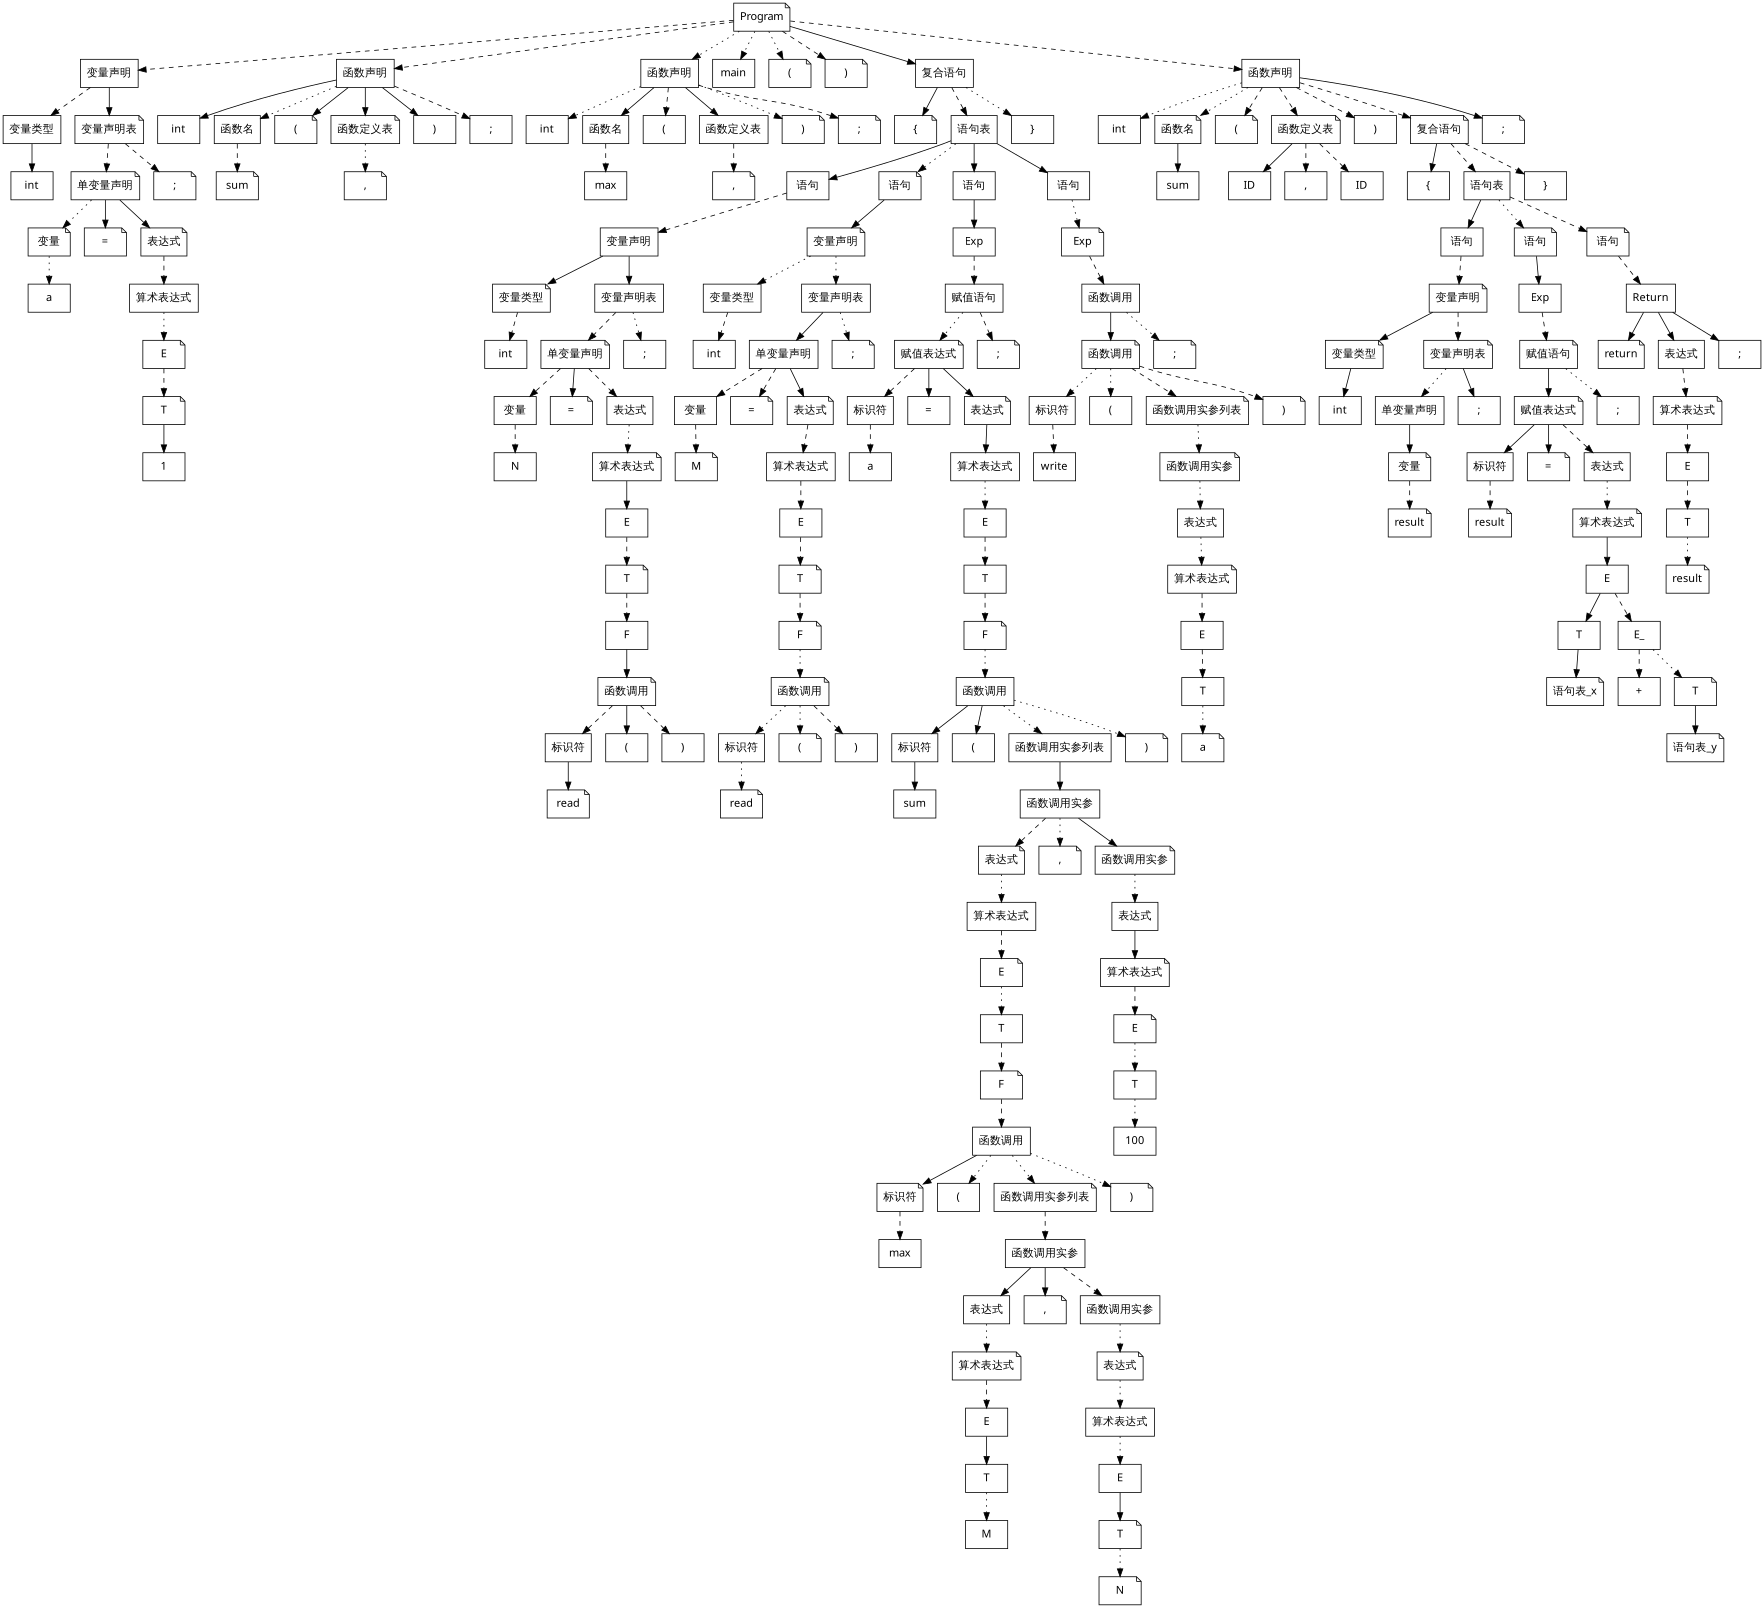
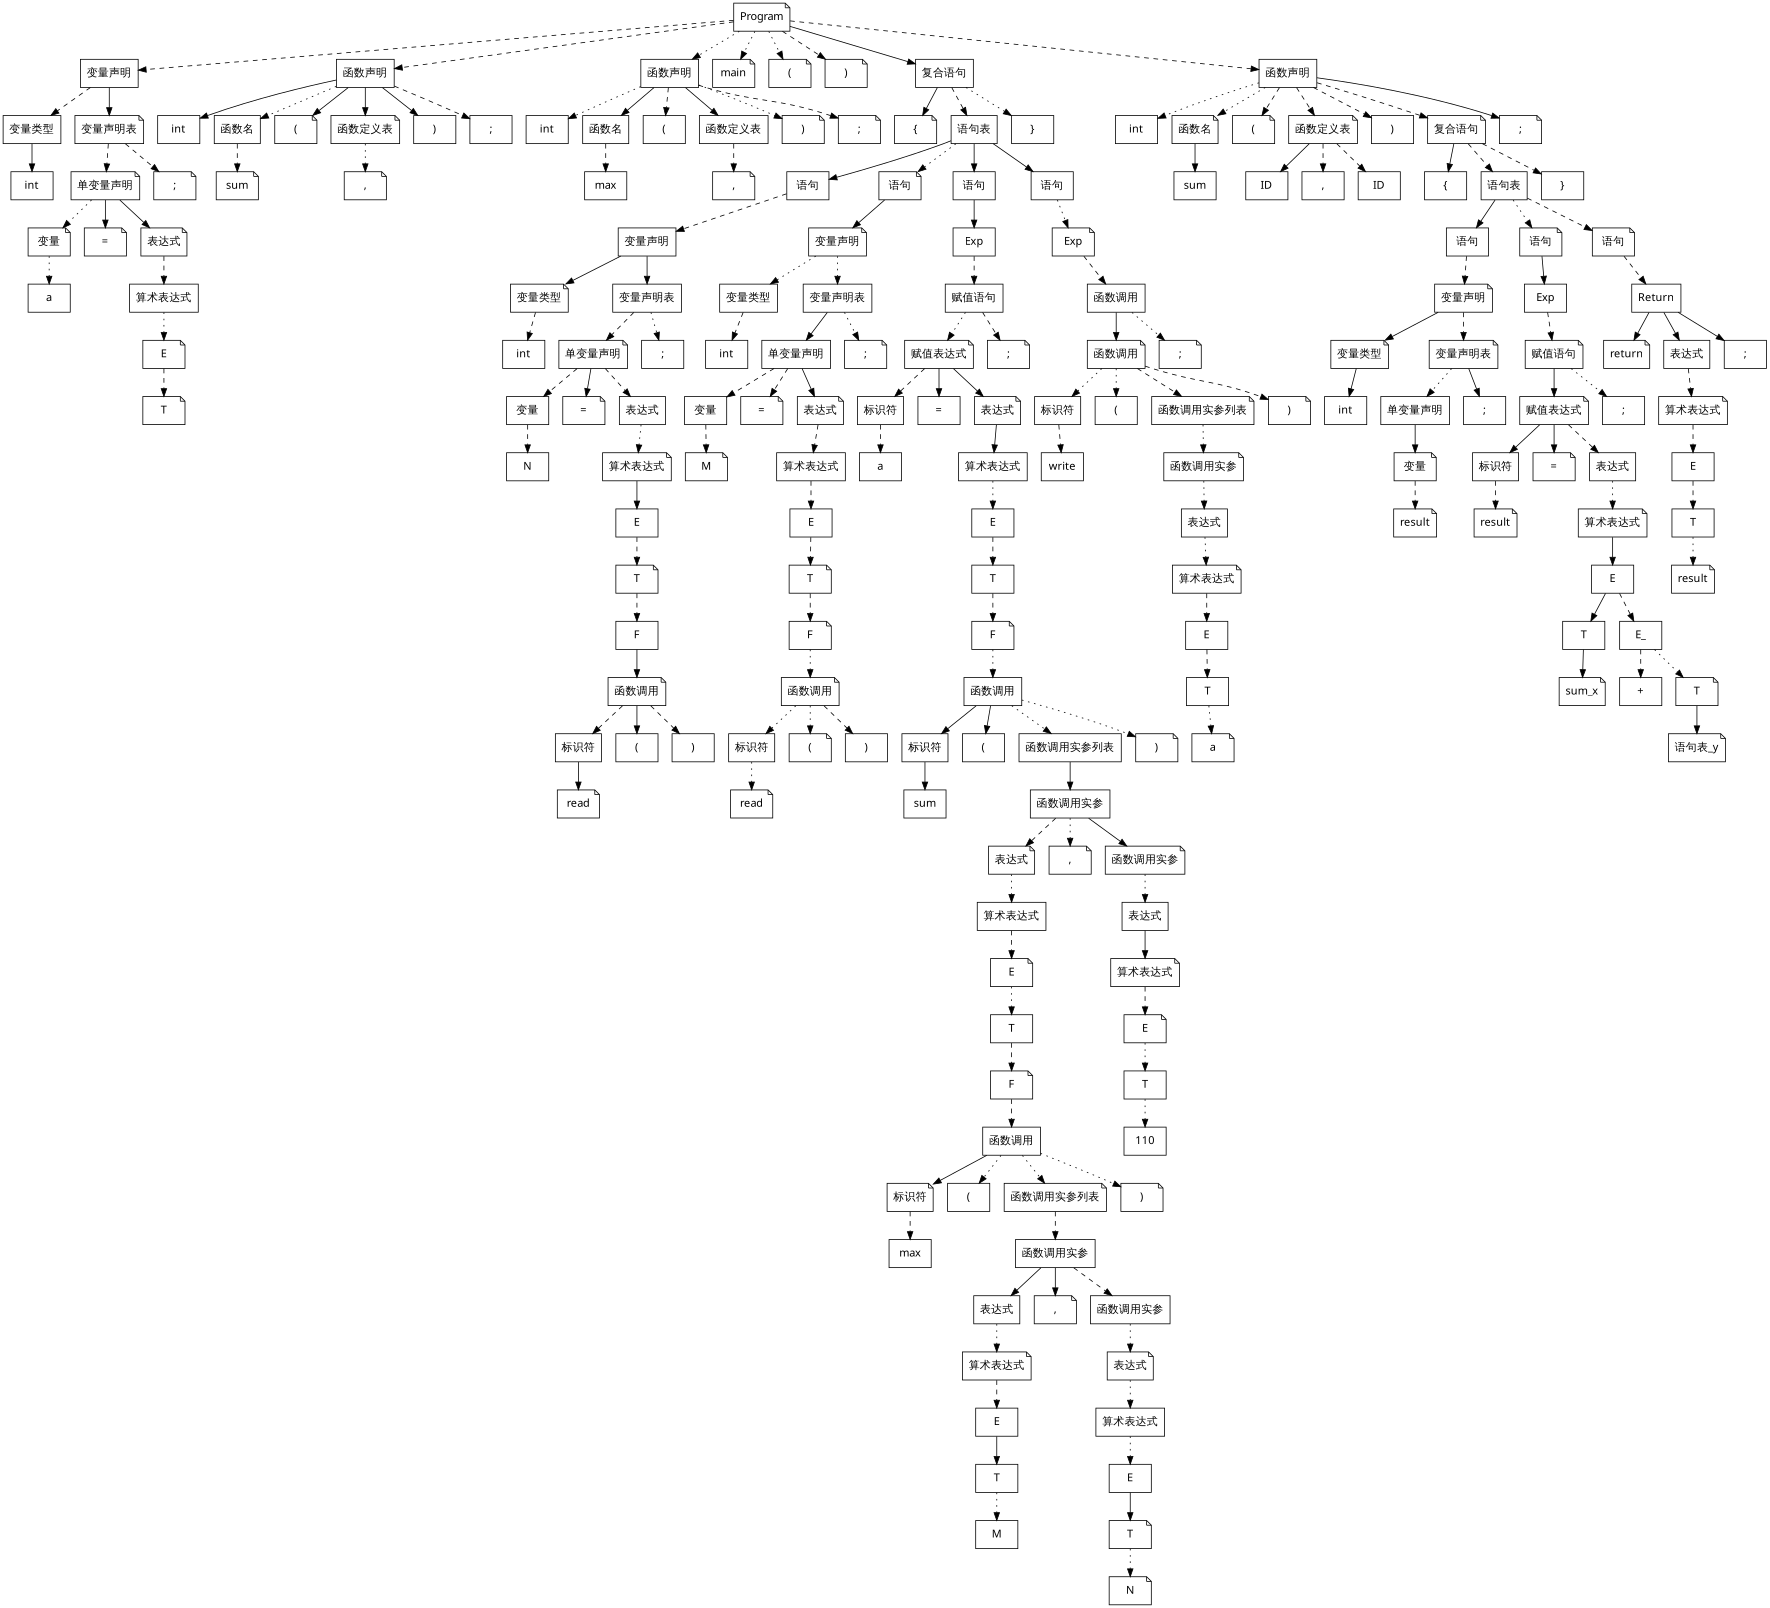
(734, 73) -> (734, 73)
(164, 467) -> none
(1575, 692) -> (1582, 692)
(1135, 1141) -> (1145, 1141)
